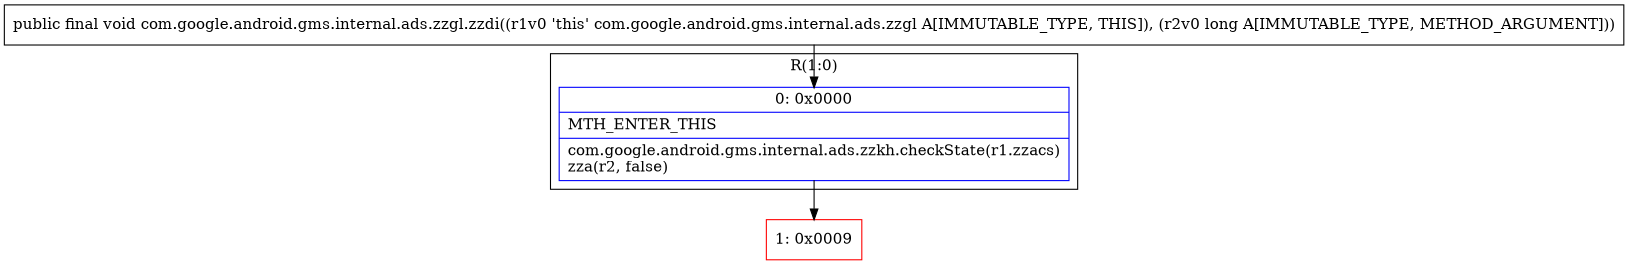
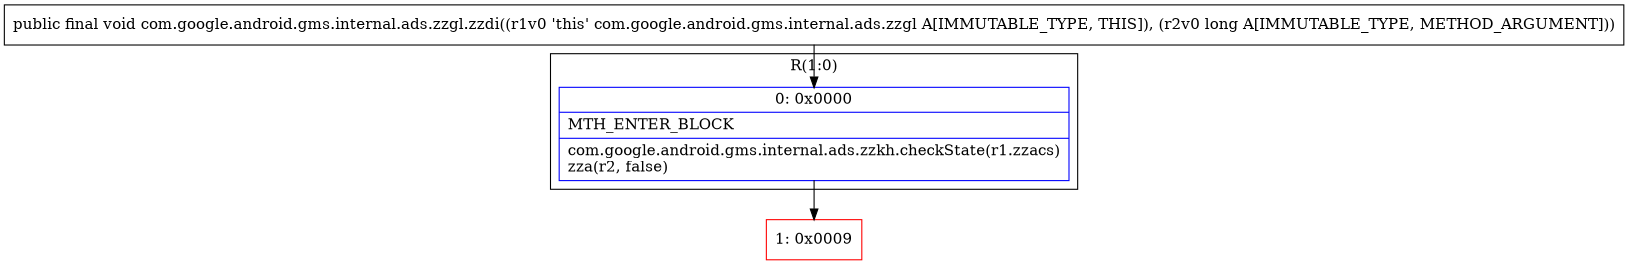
(643, 125) -> (651, 125)
